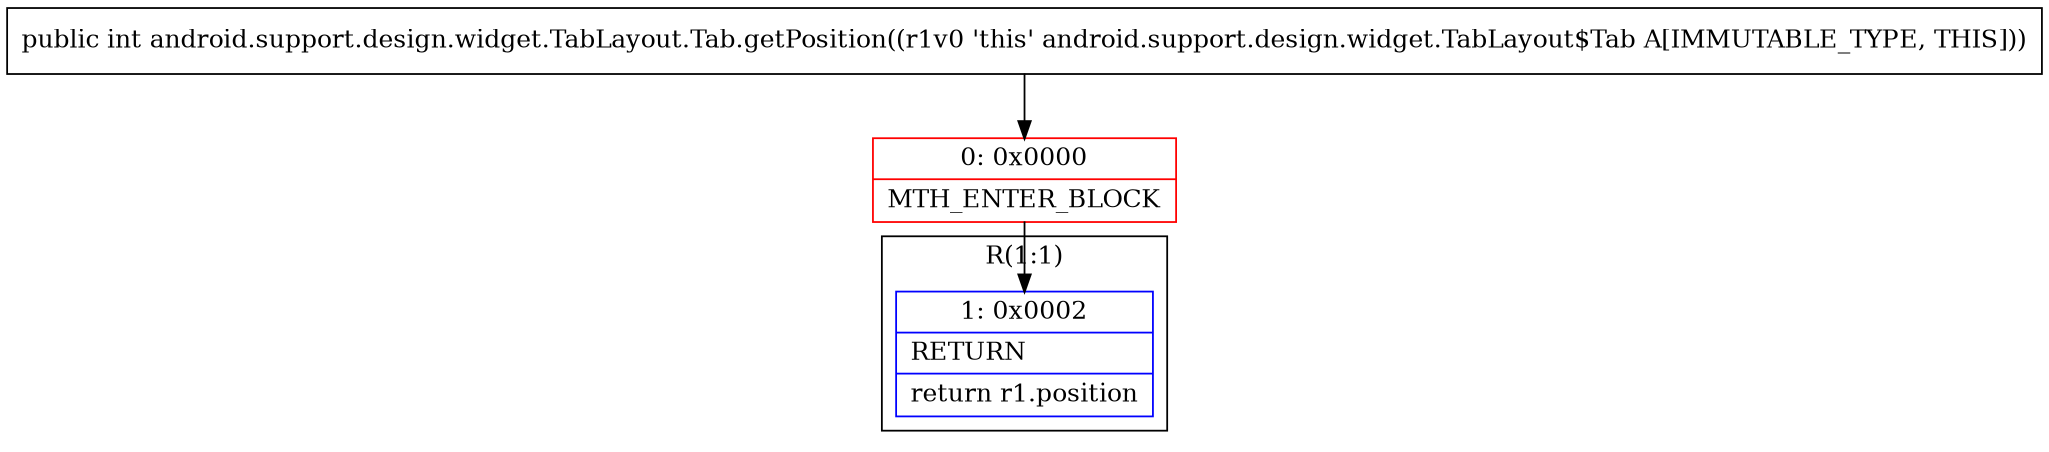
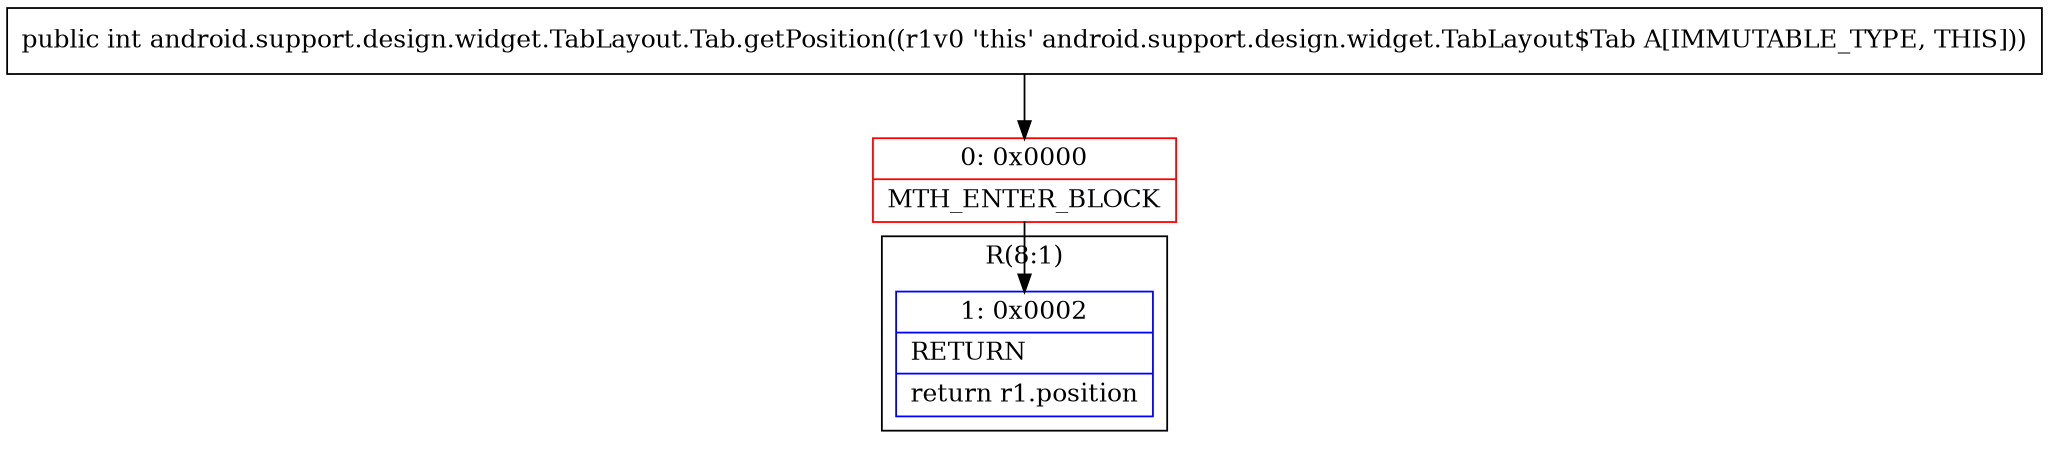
(1025, 257) -> (1025, 257)
